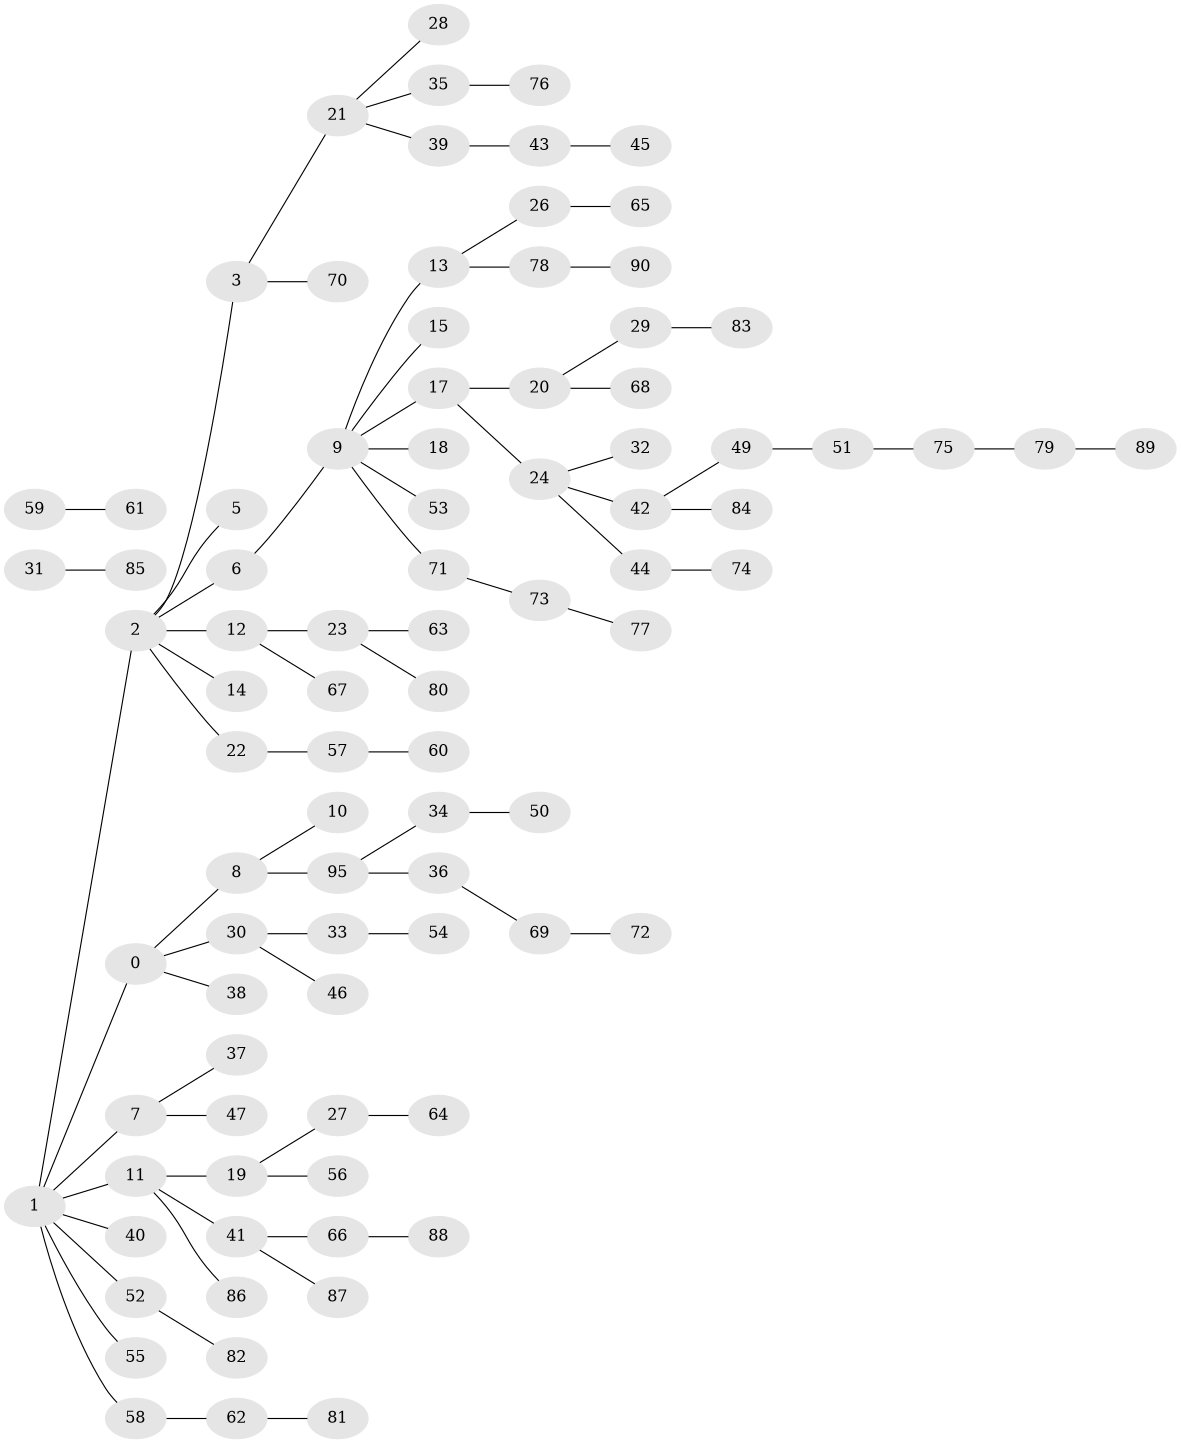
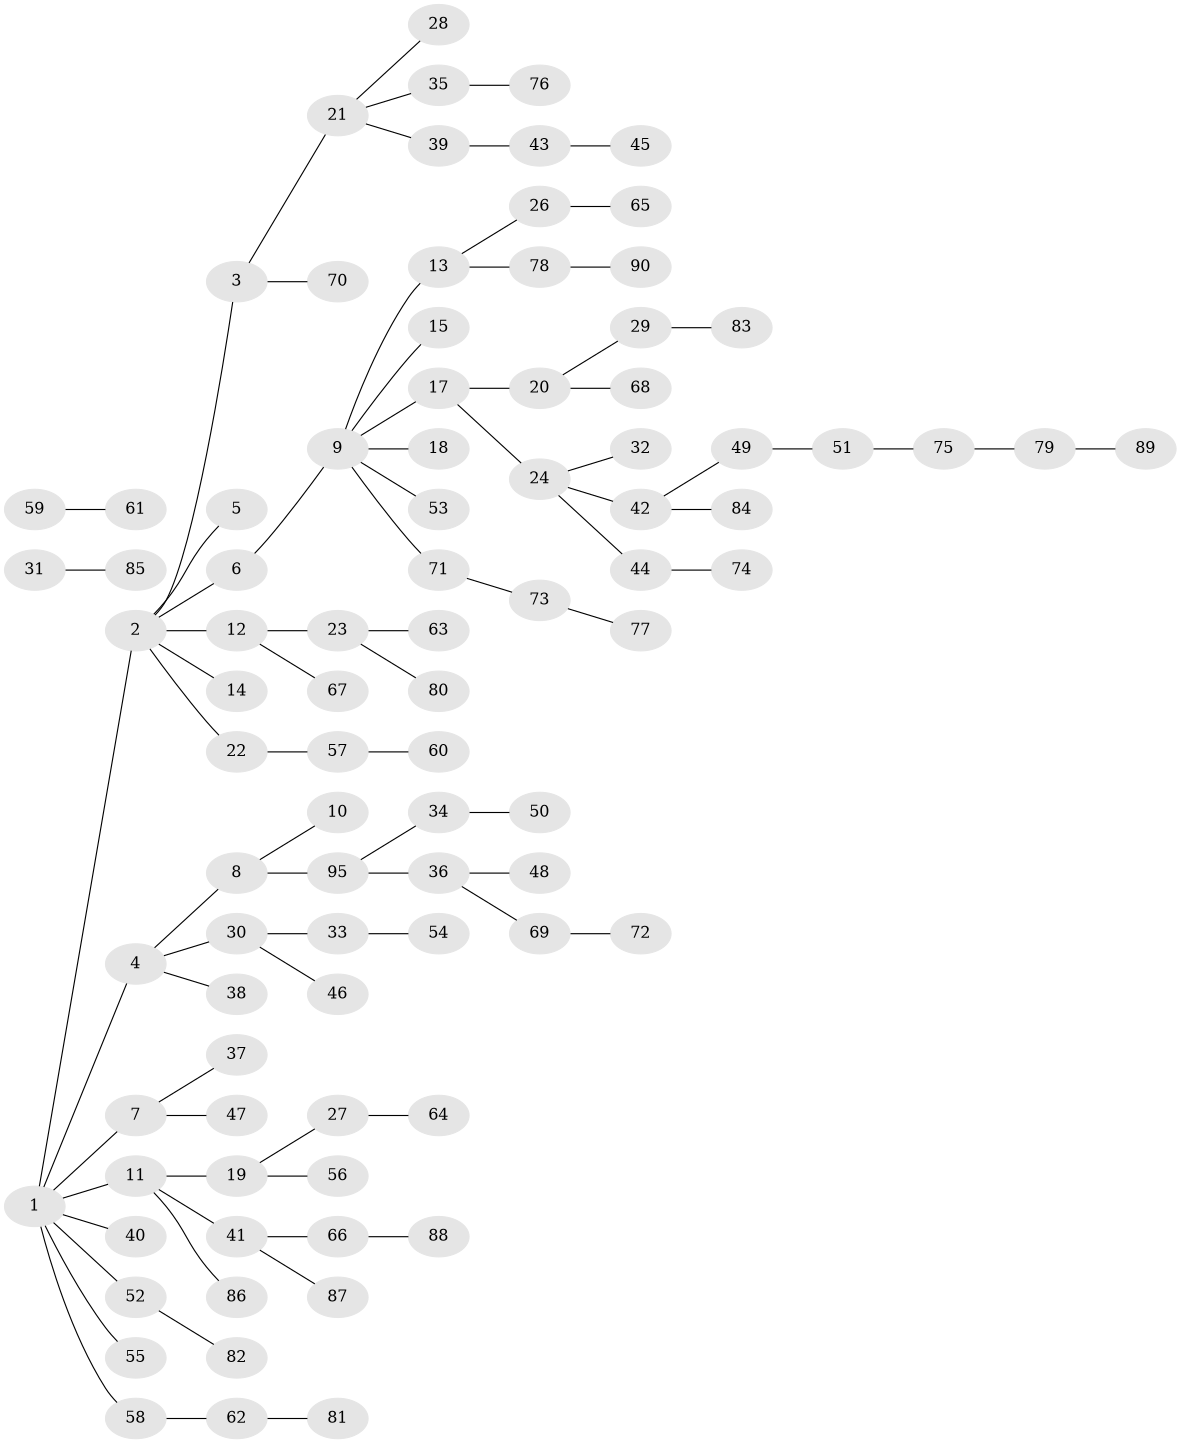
none -> (540, 873)
(136, 964) -> (136, 964)
